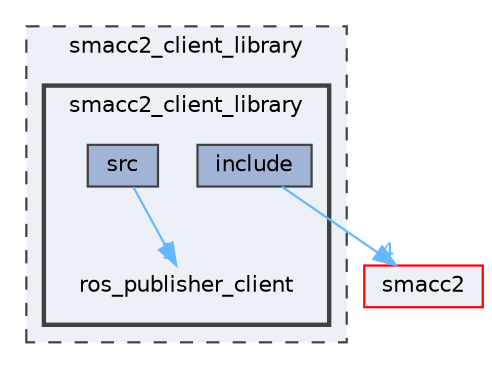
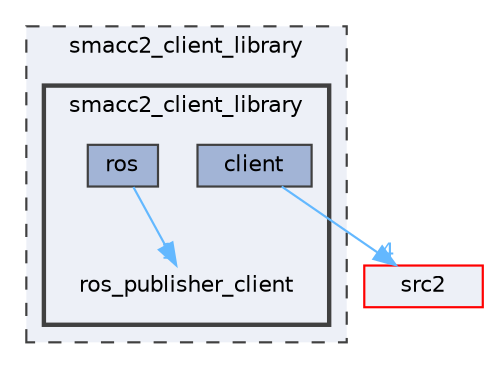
(123, 166) -> (123, 166)
(255, 166) -> (255, 166)
(424, 286) -> (424, 286)
